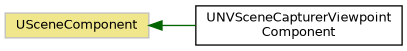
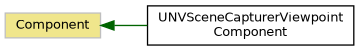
(77, 25) -> (53, 25)
